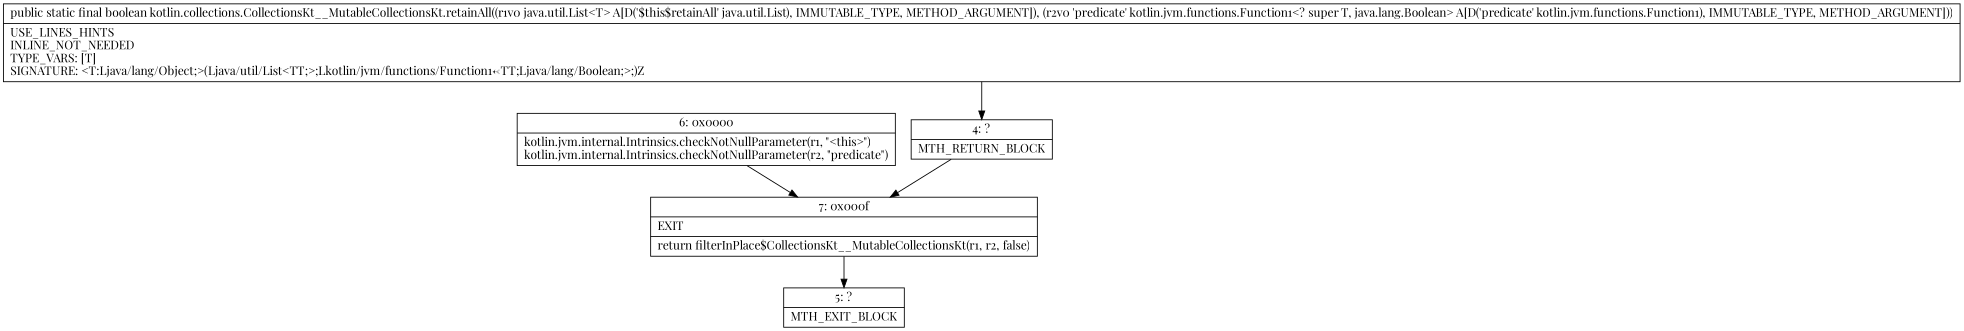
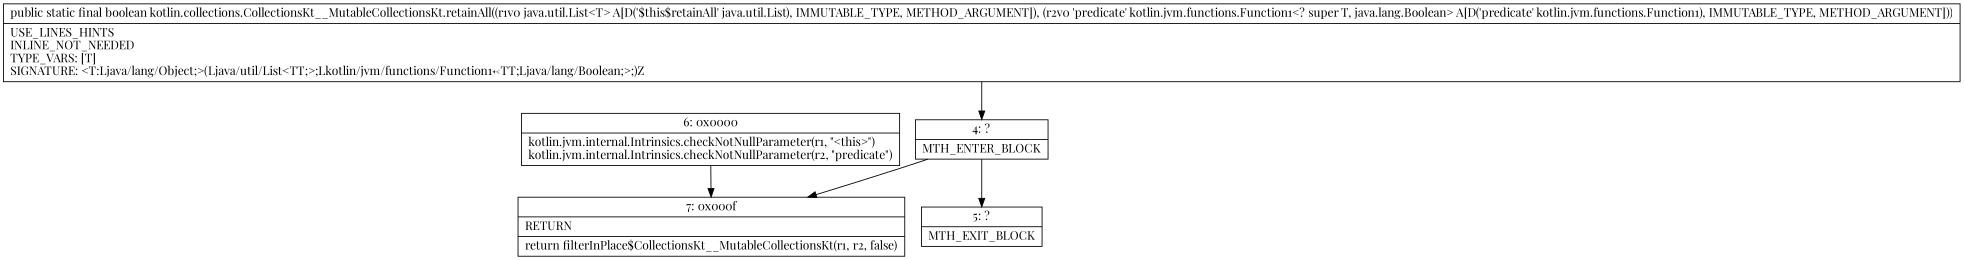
(982, 149) -> (982, 149)
(671, 226) -> (548, 226)
(844, 268) -> (982, 179)
